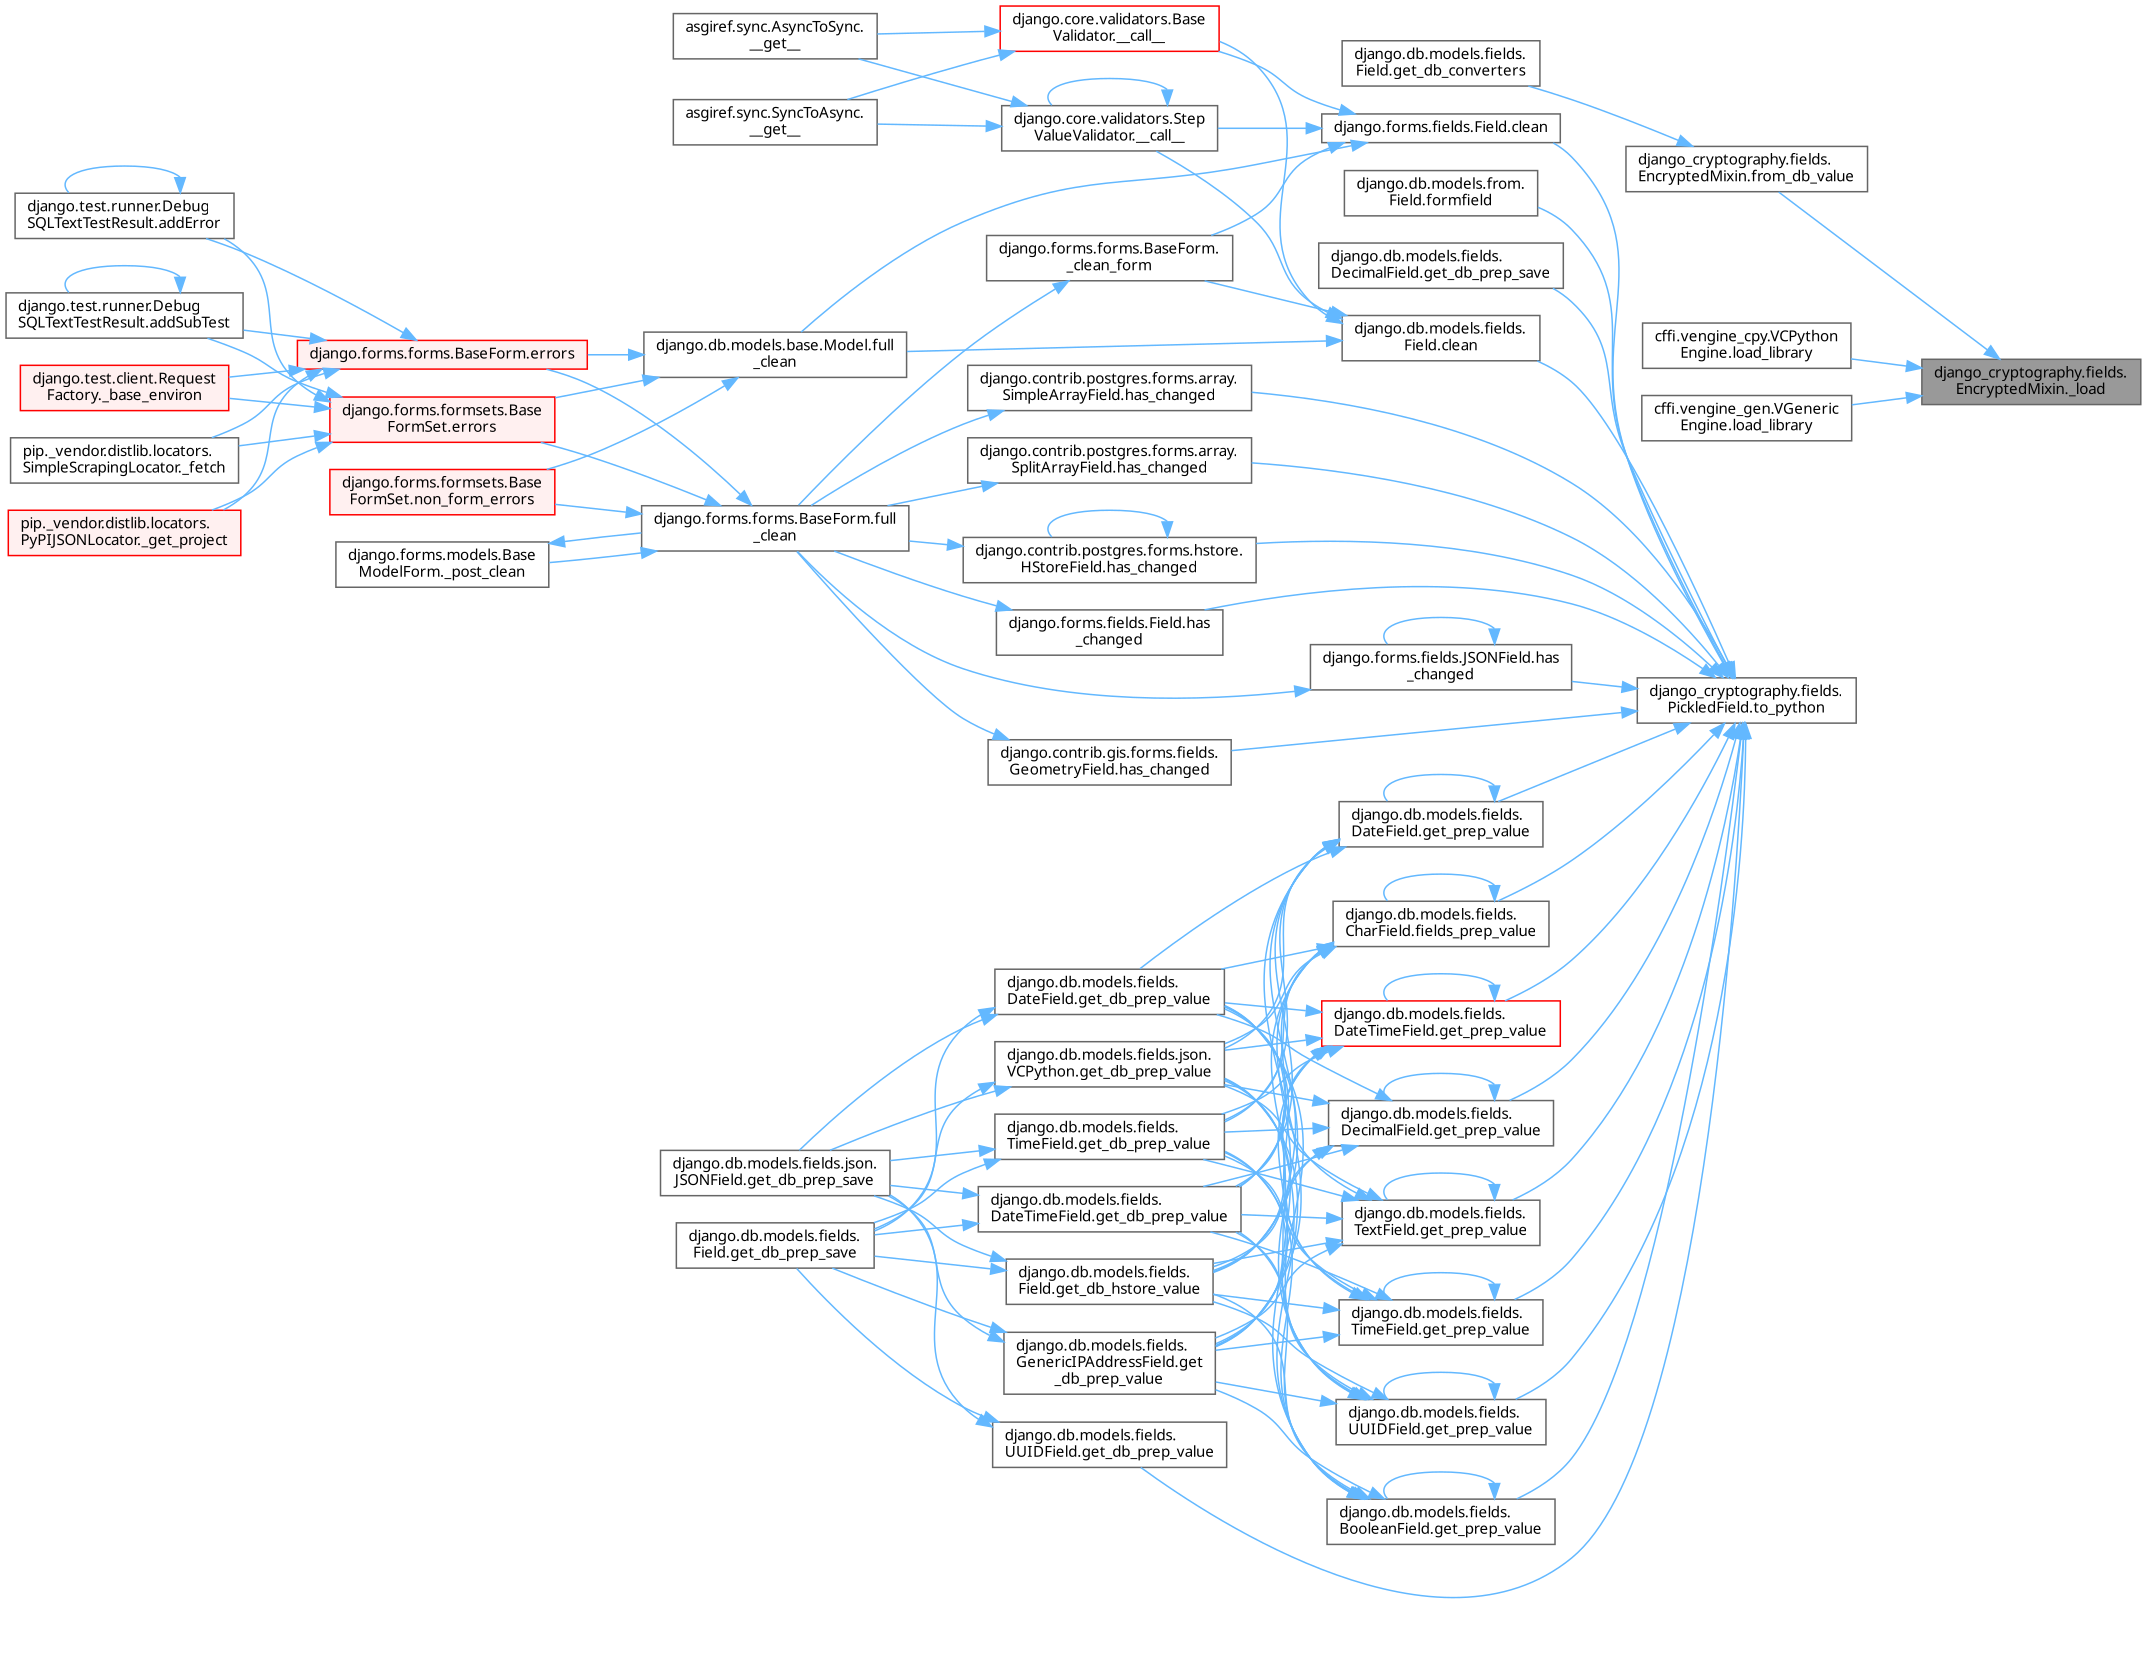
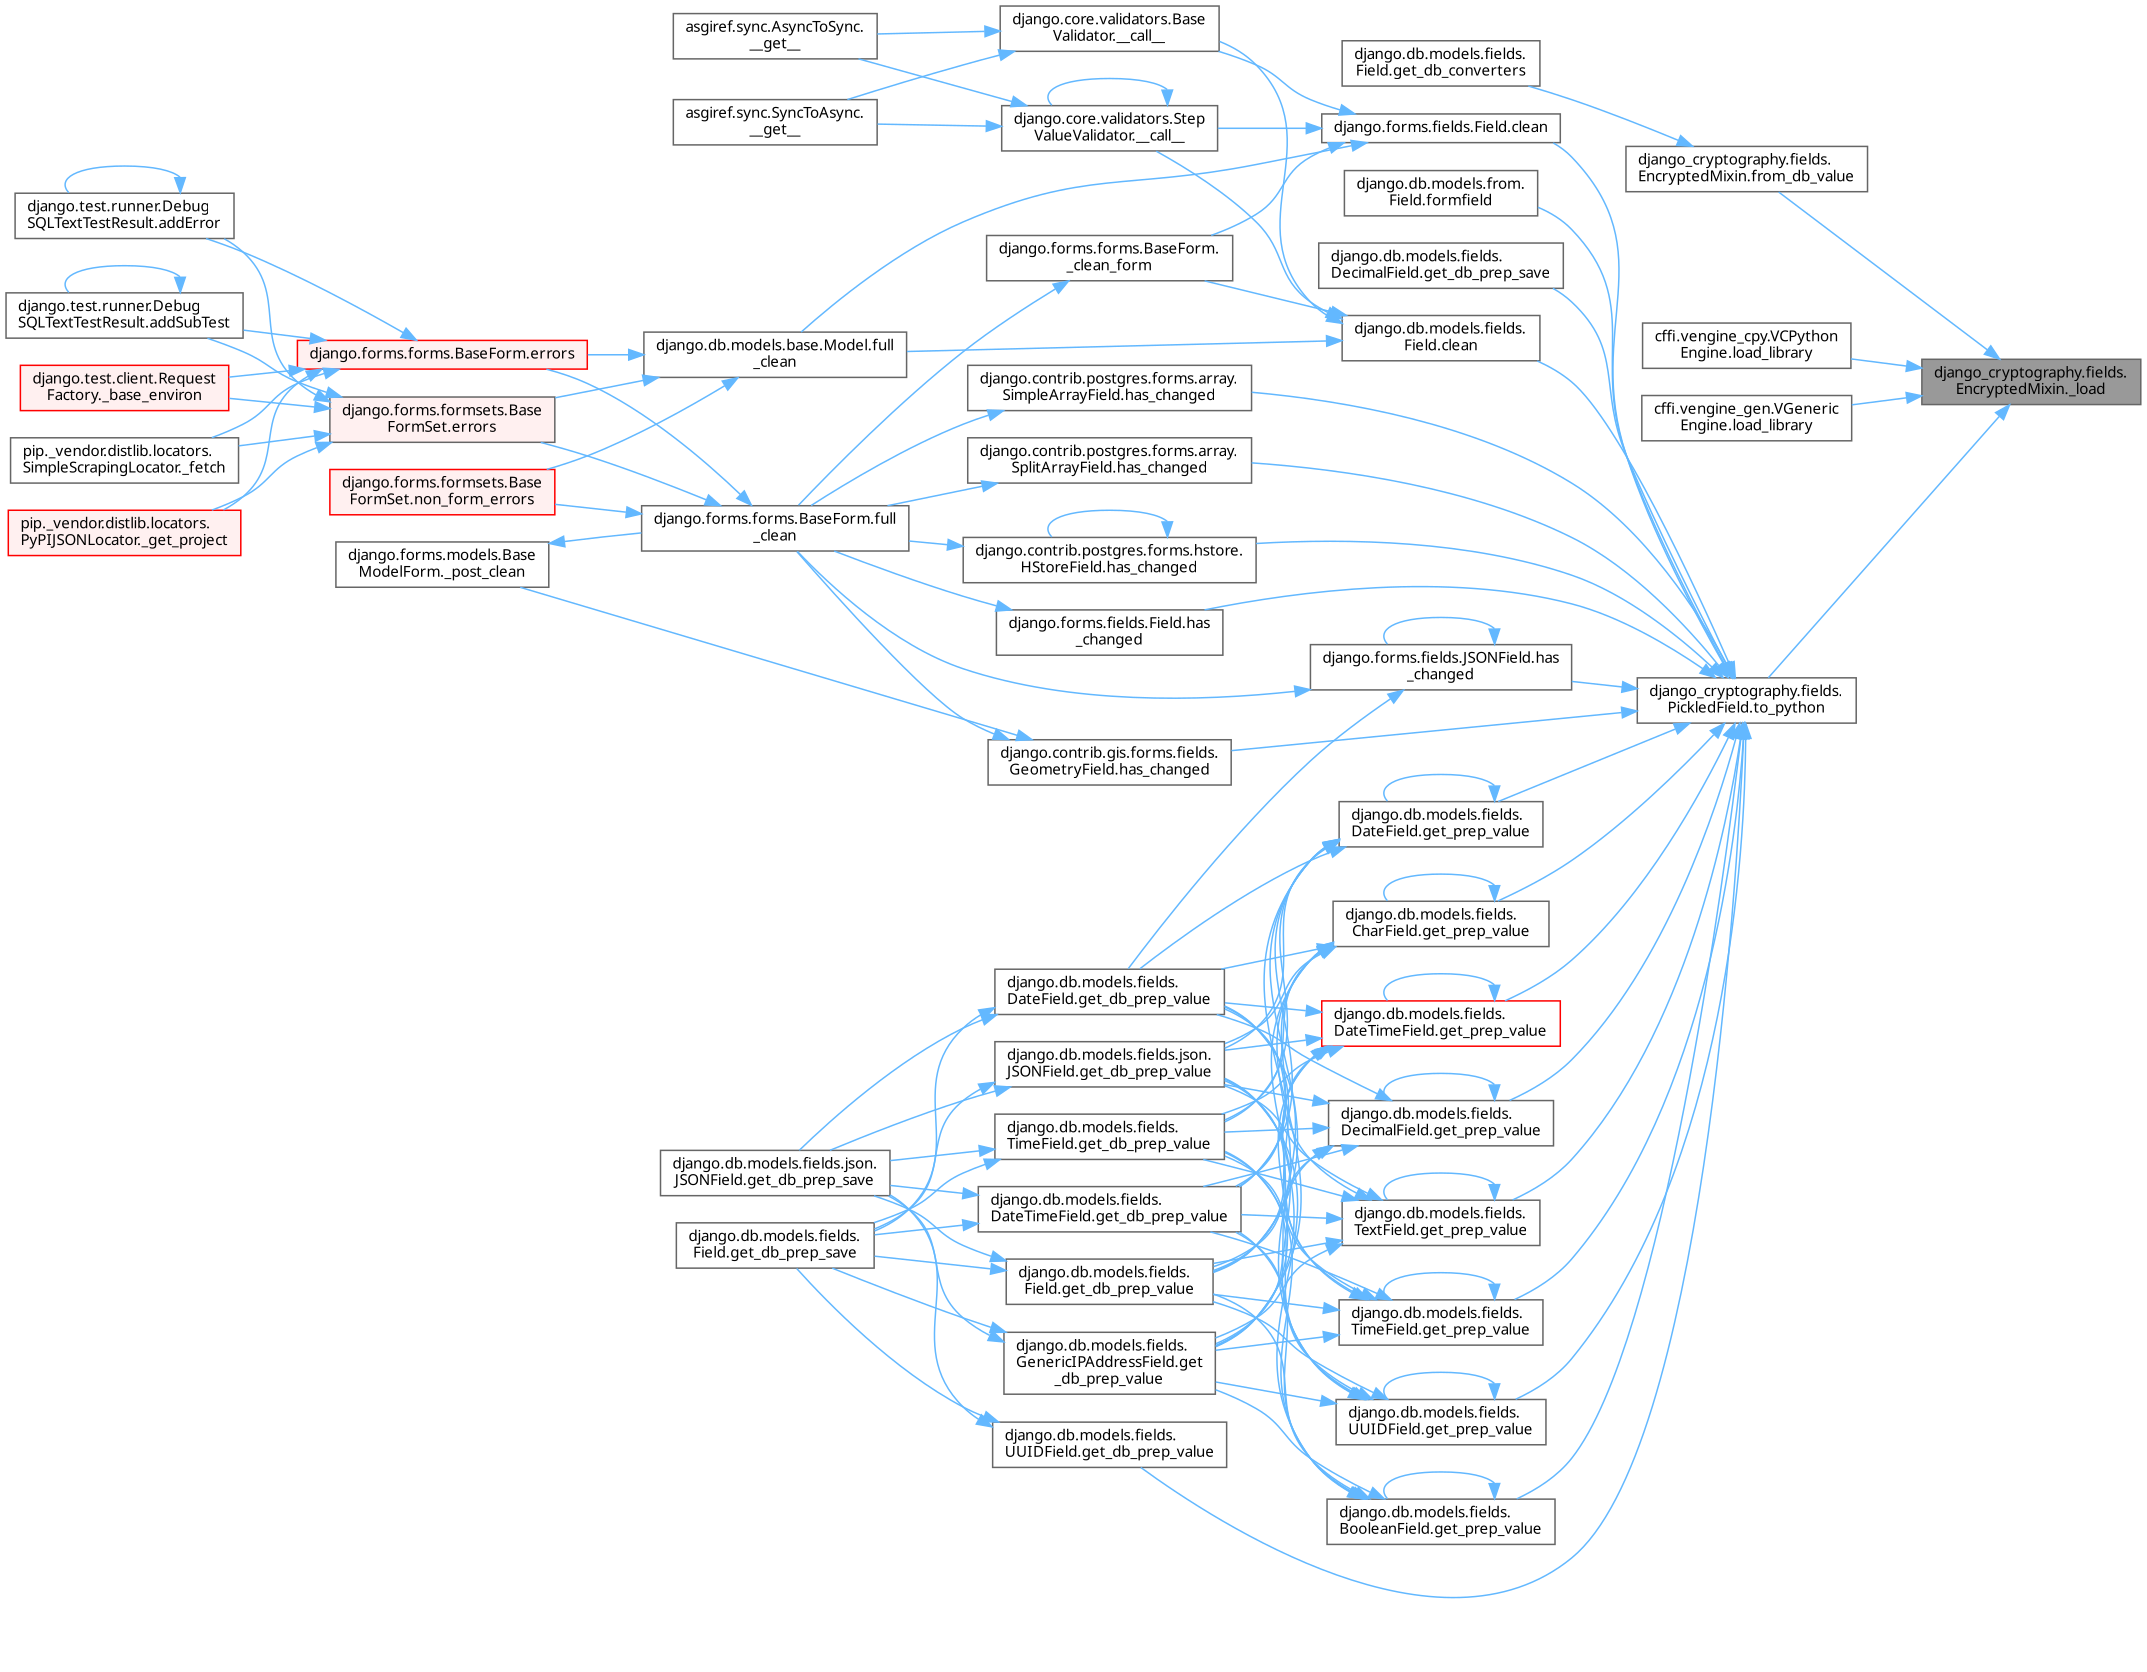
(1110, 29) -> (1110, 29)
(442, 420) -> (442, 420)
none -> (1884, 547)
(595, 558) -> (769, 661)
(1441, 924) -> (1441, 924)
(1110, 1064) -> (1110, 1064)
(1287, 1248) -> (1249, 823)
(1110, 1282) -> (1110, 1282)
